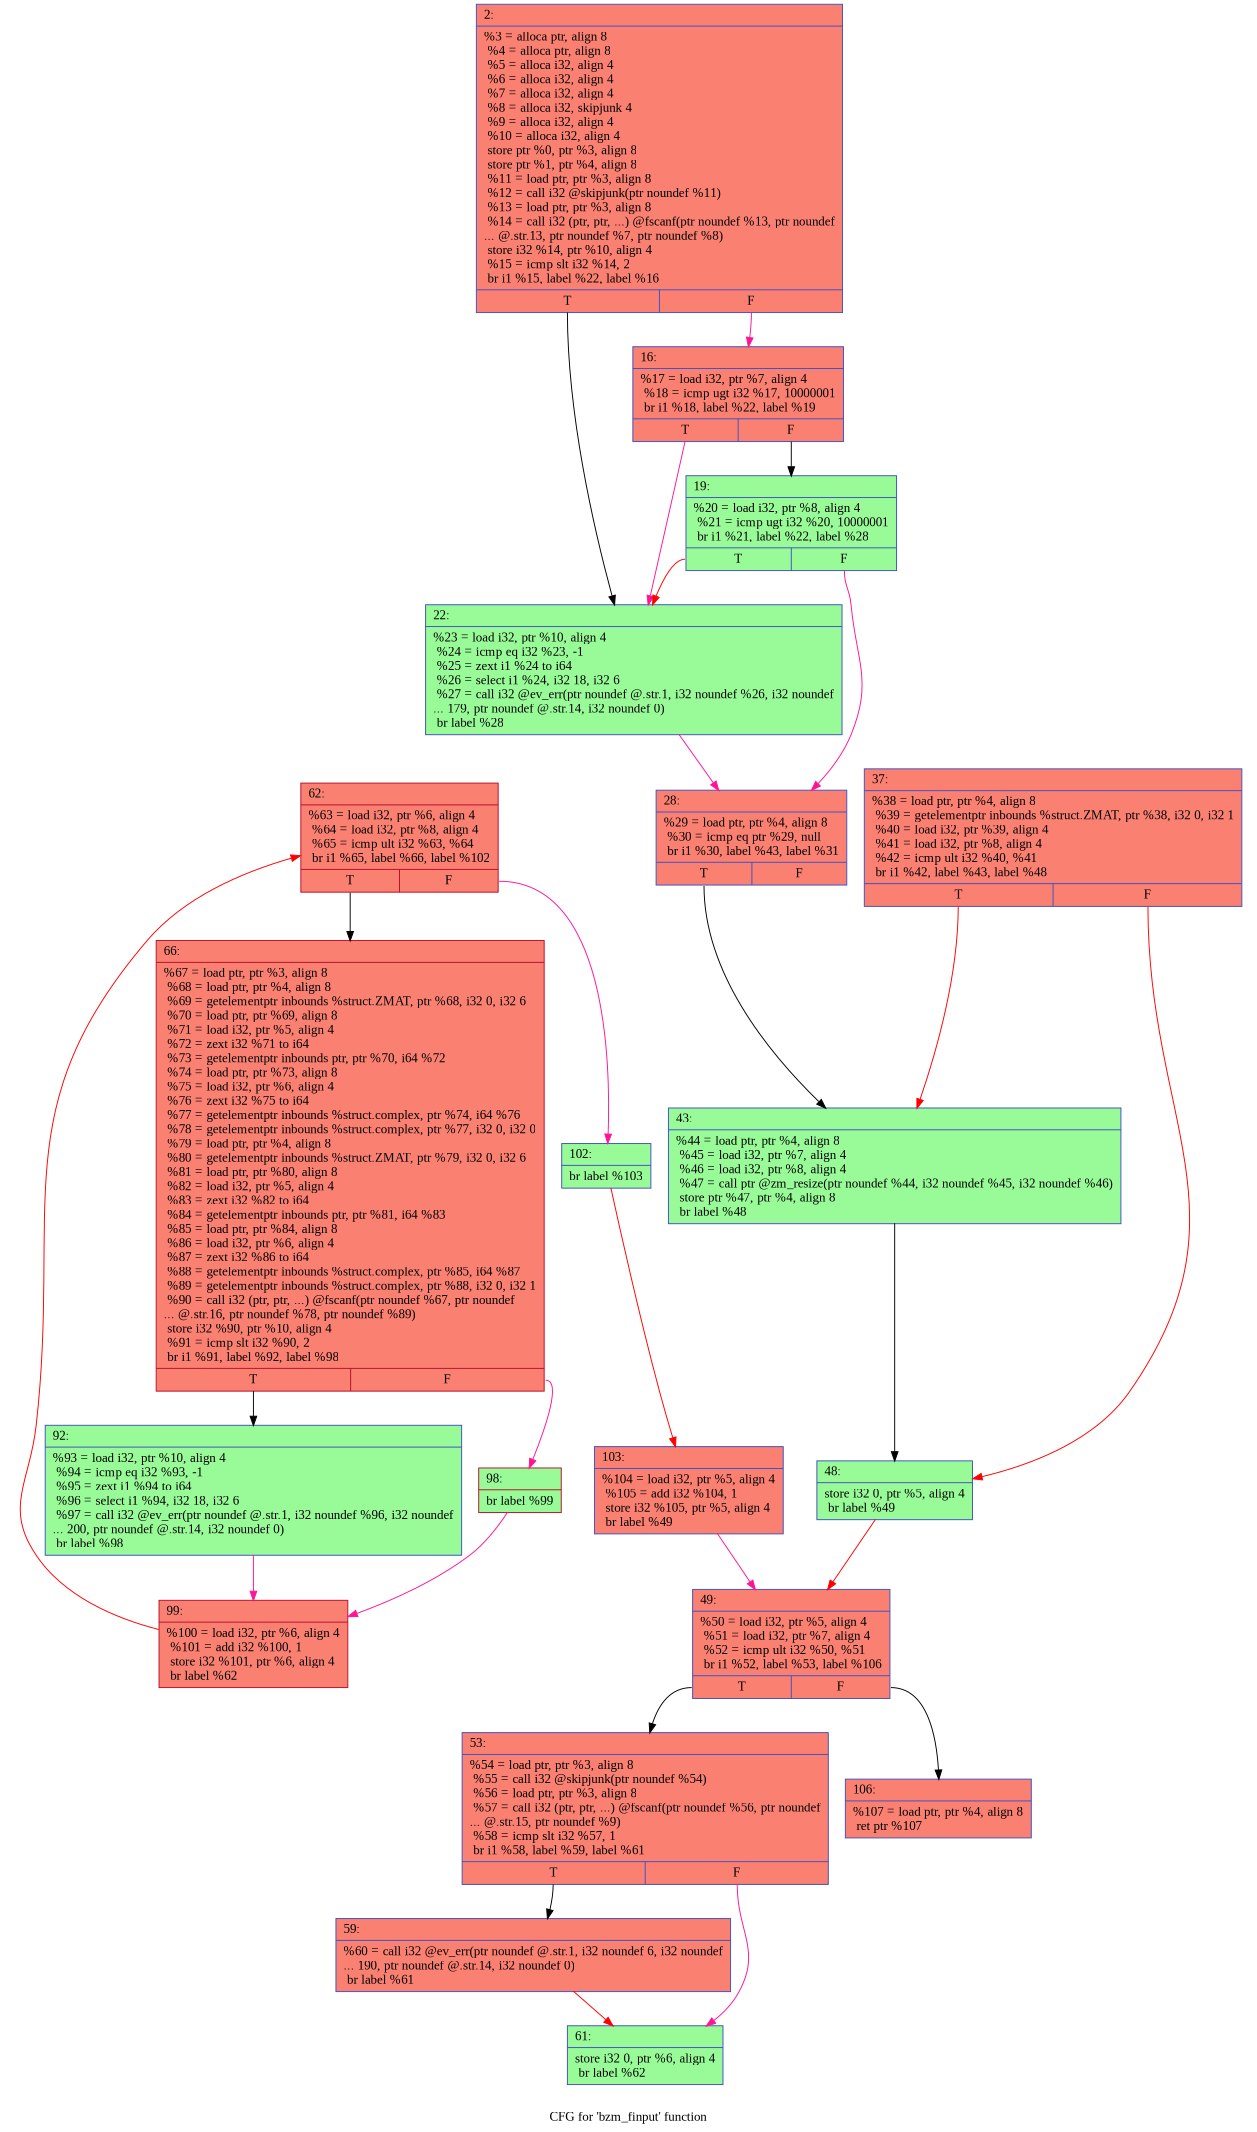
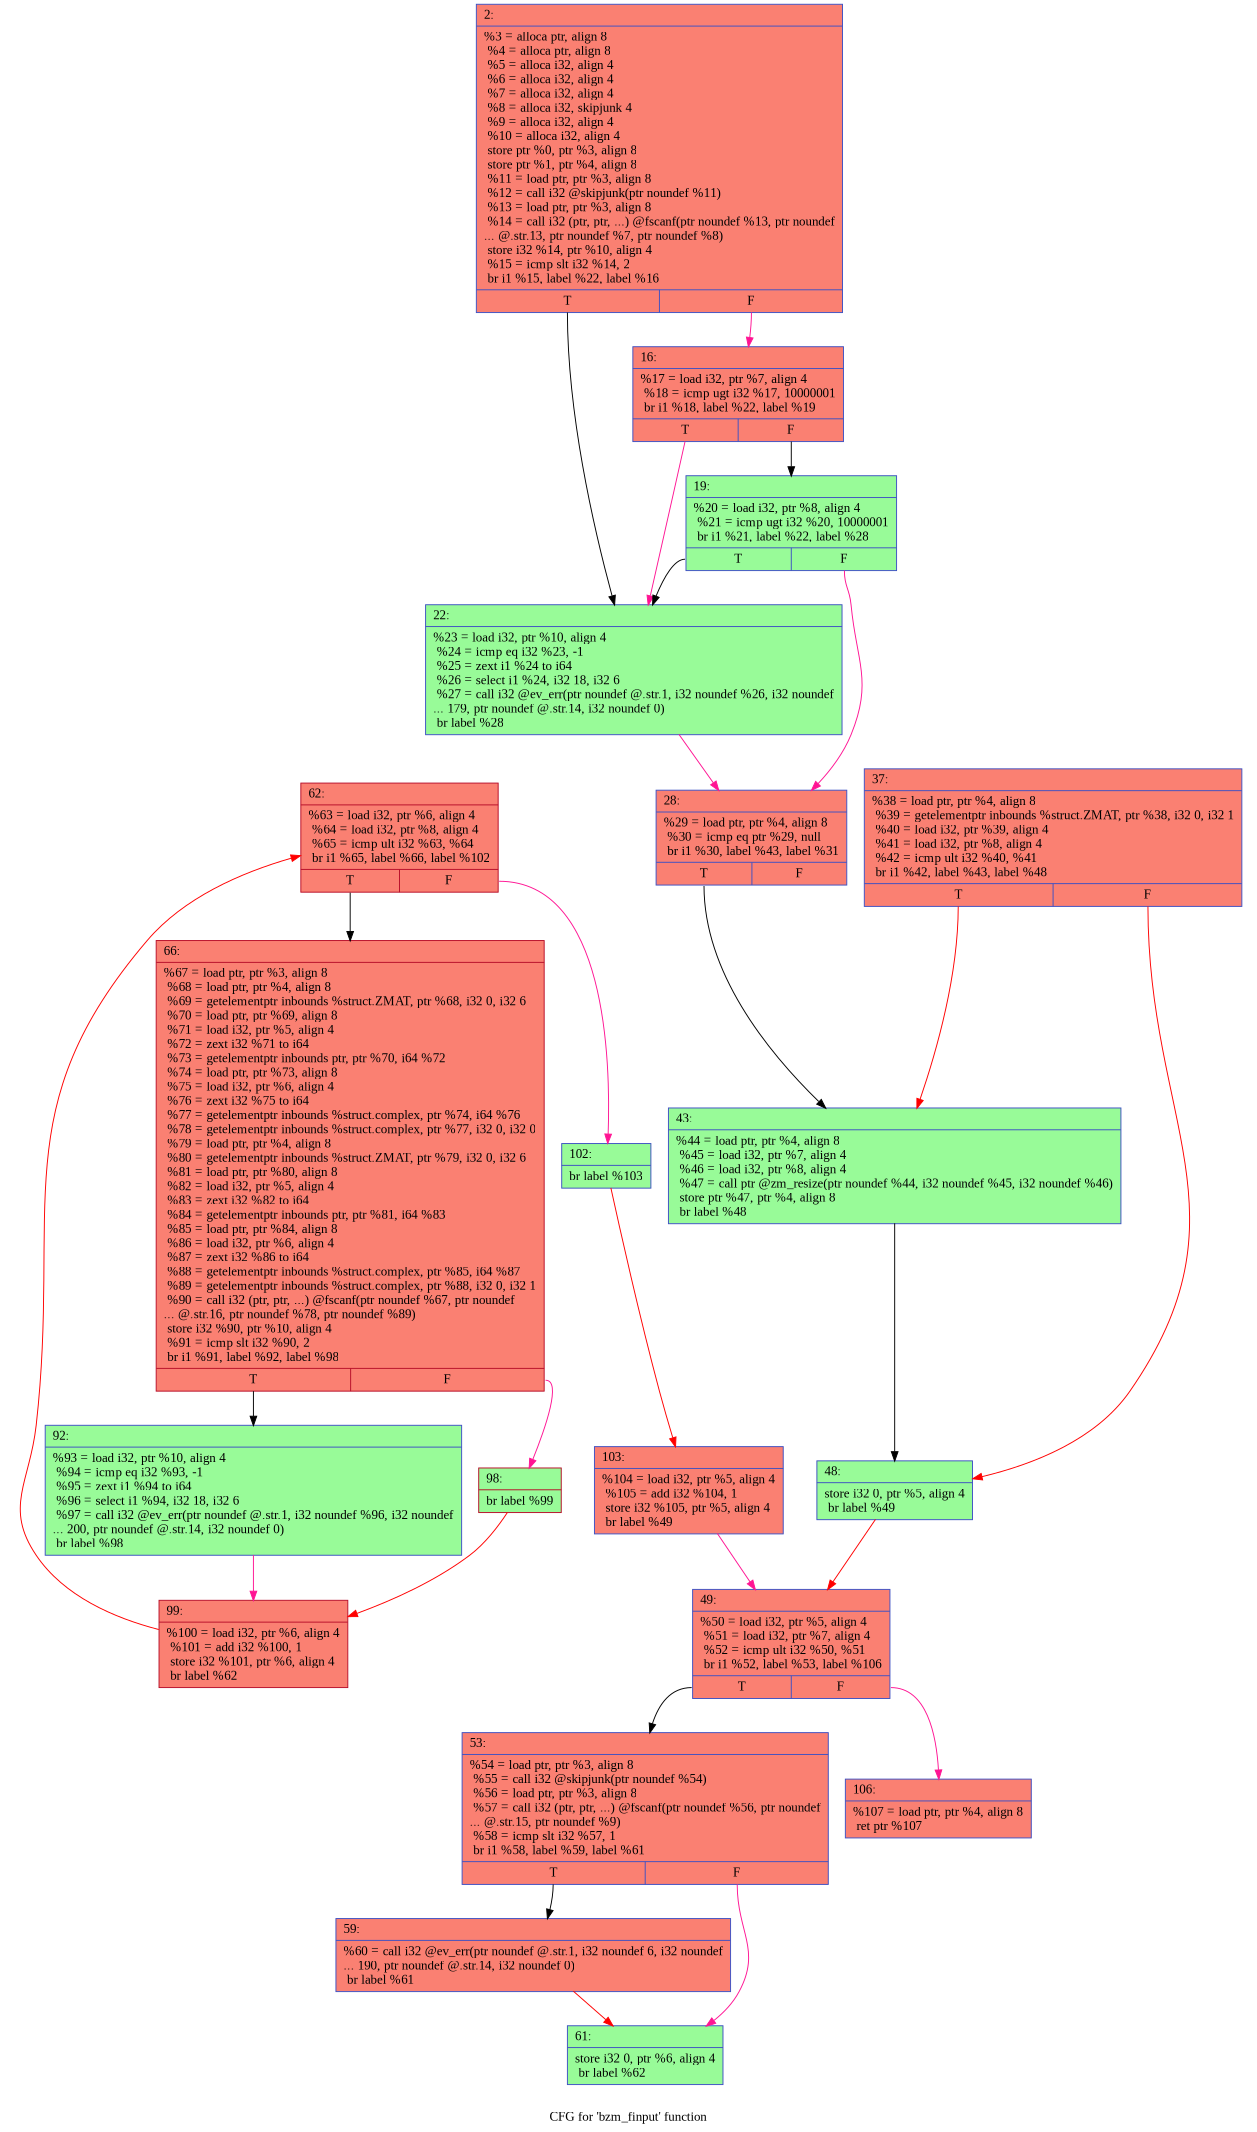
(667, 574) -> (667, 574)
(441, 1575) -> (441, 1575)
(929, 1719) -> (929, 1719)
